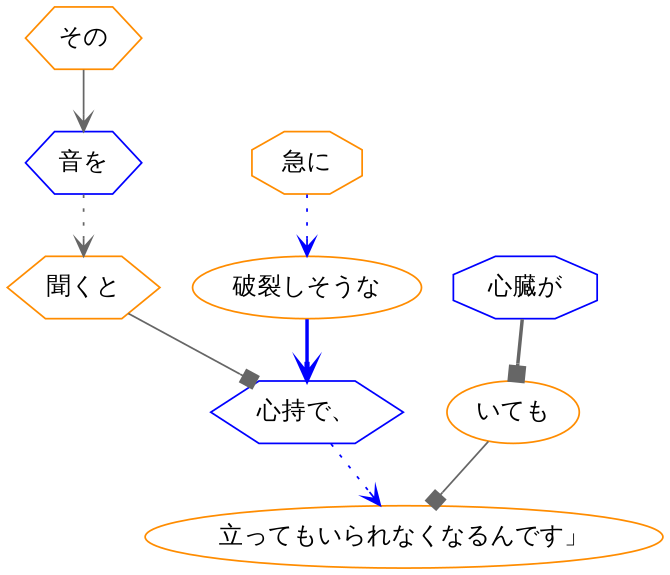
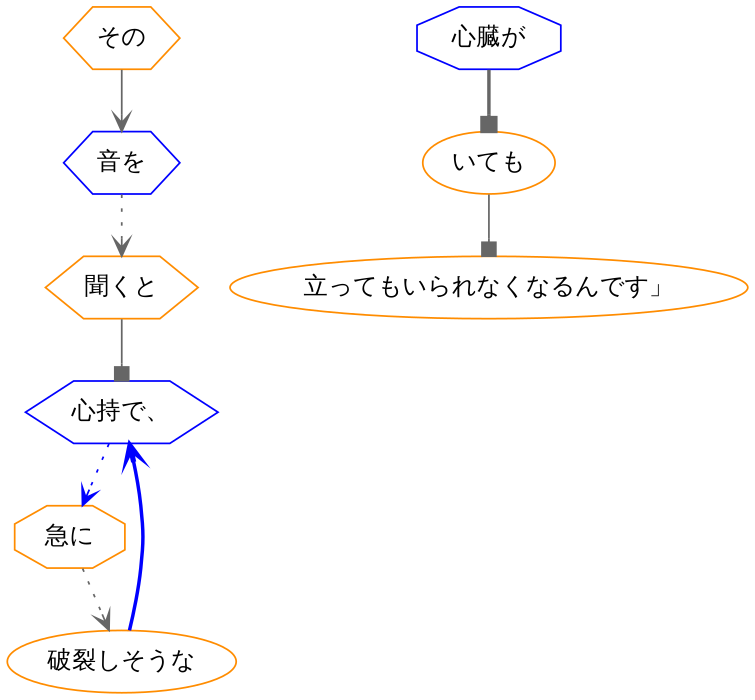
(307, 217) -> (92, 591)
(350, 468) -> (99, 467)
